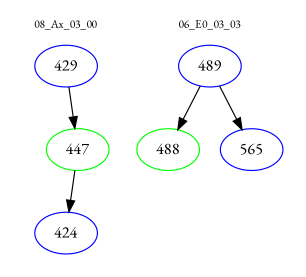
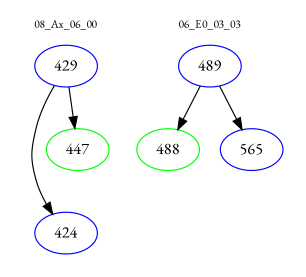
(66, 25) -> (66, 25)
(73, 185) -> (33, 144)
